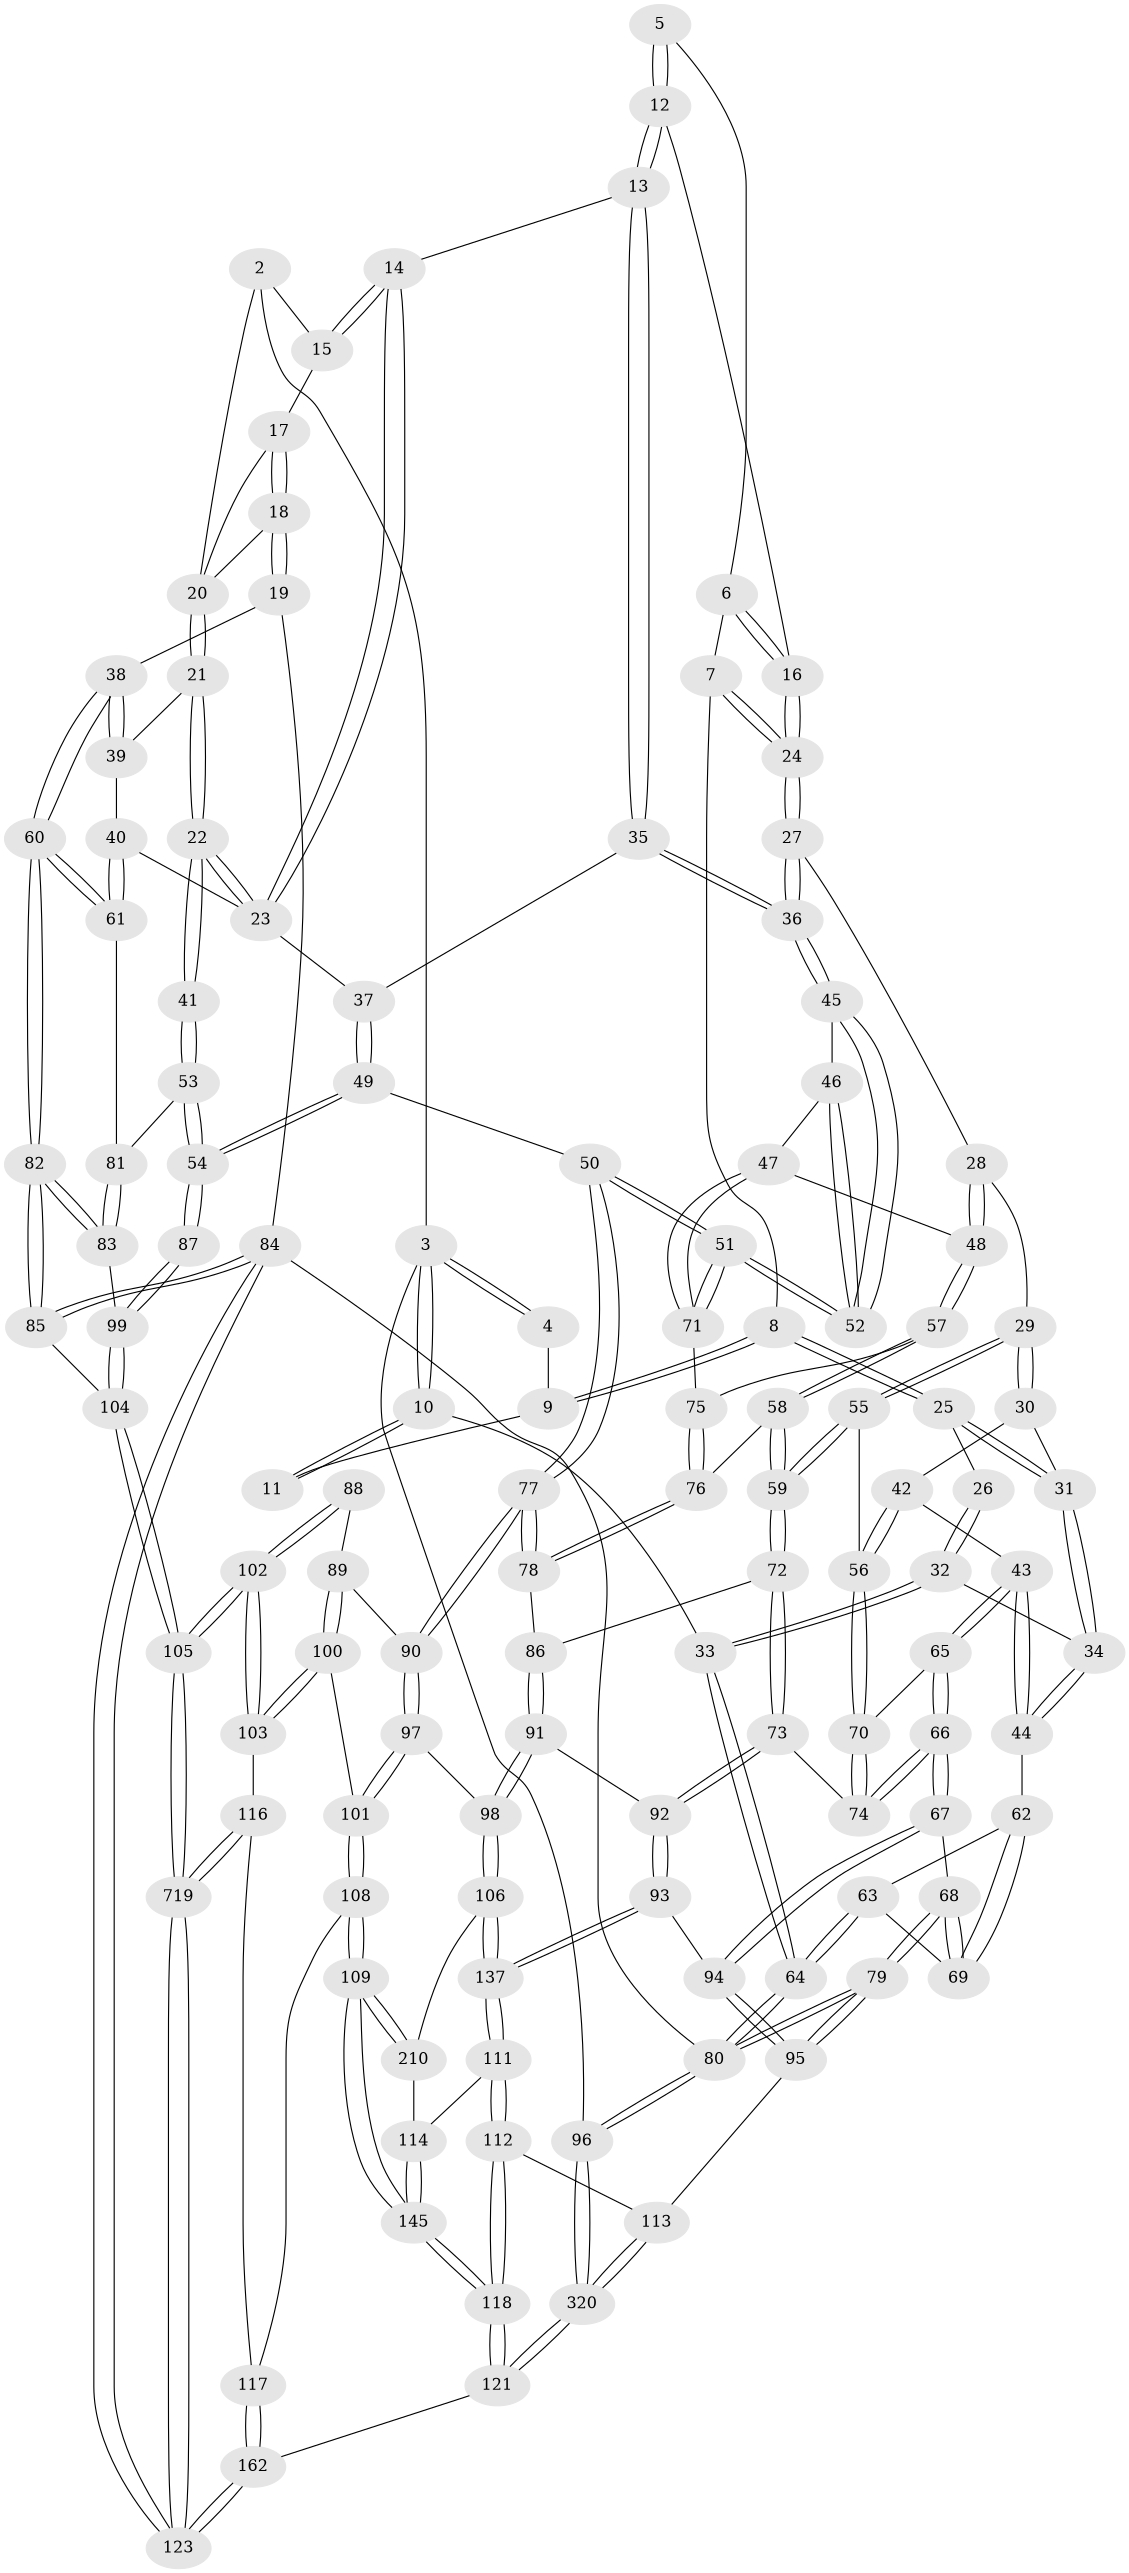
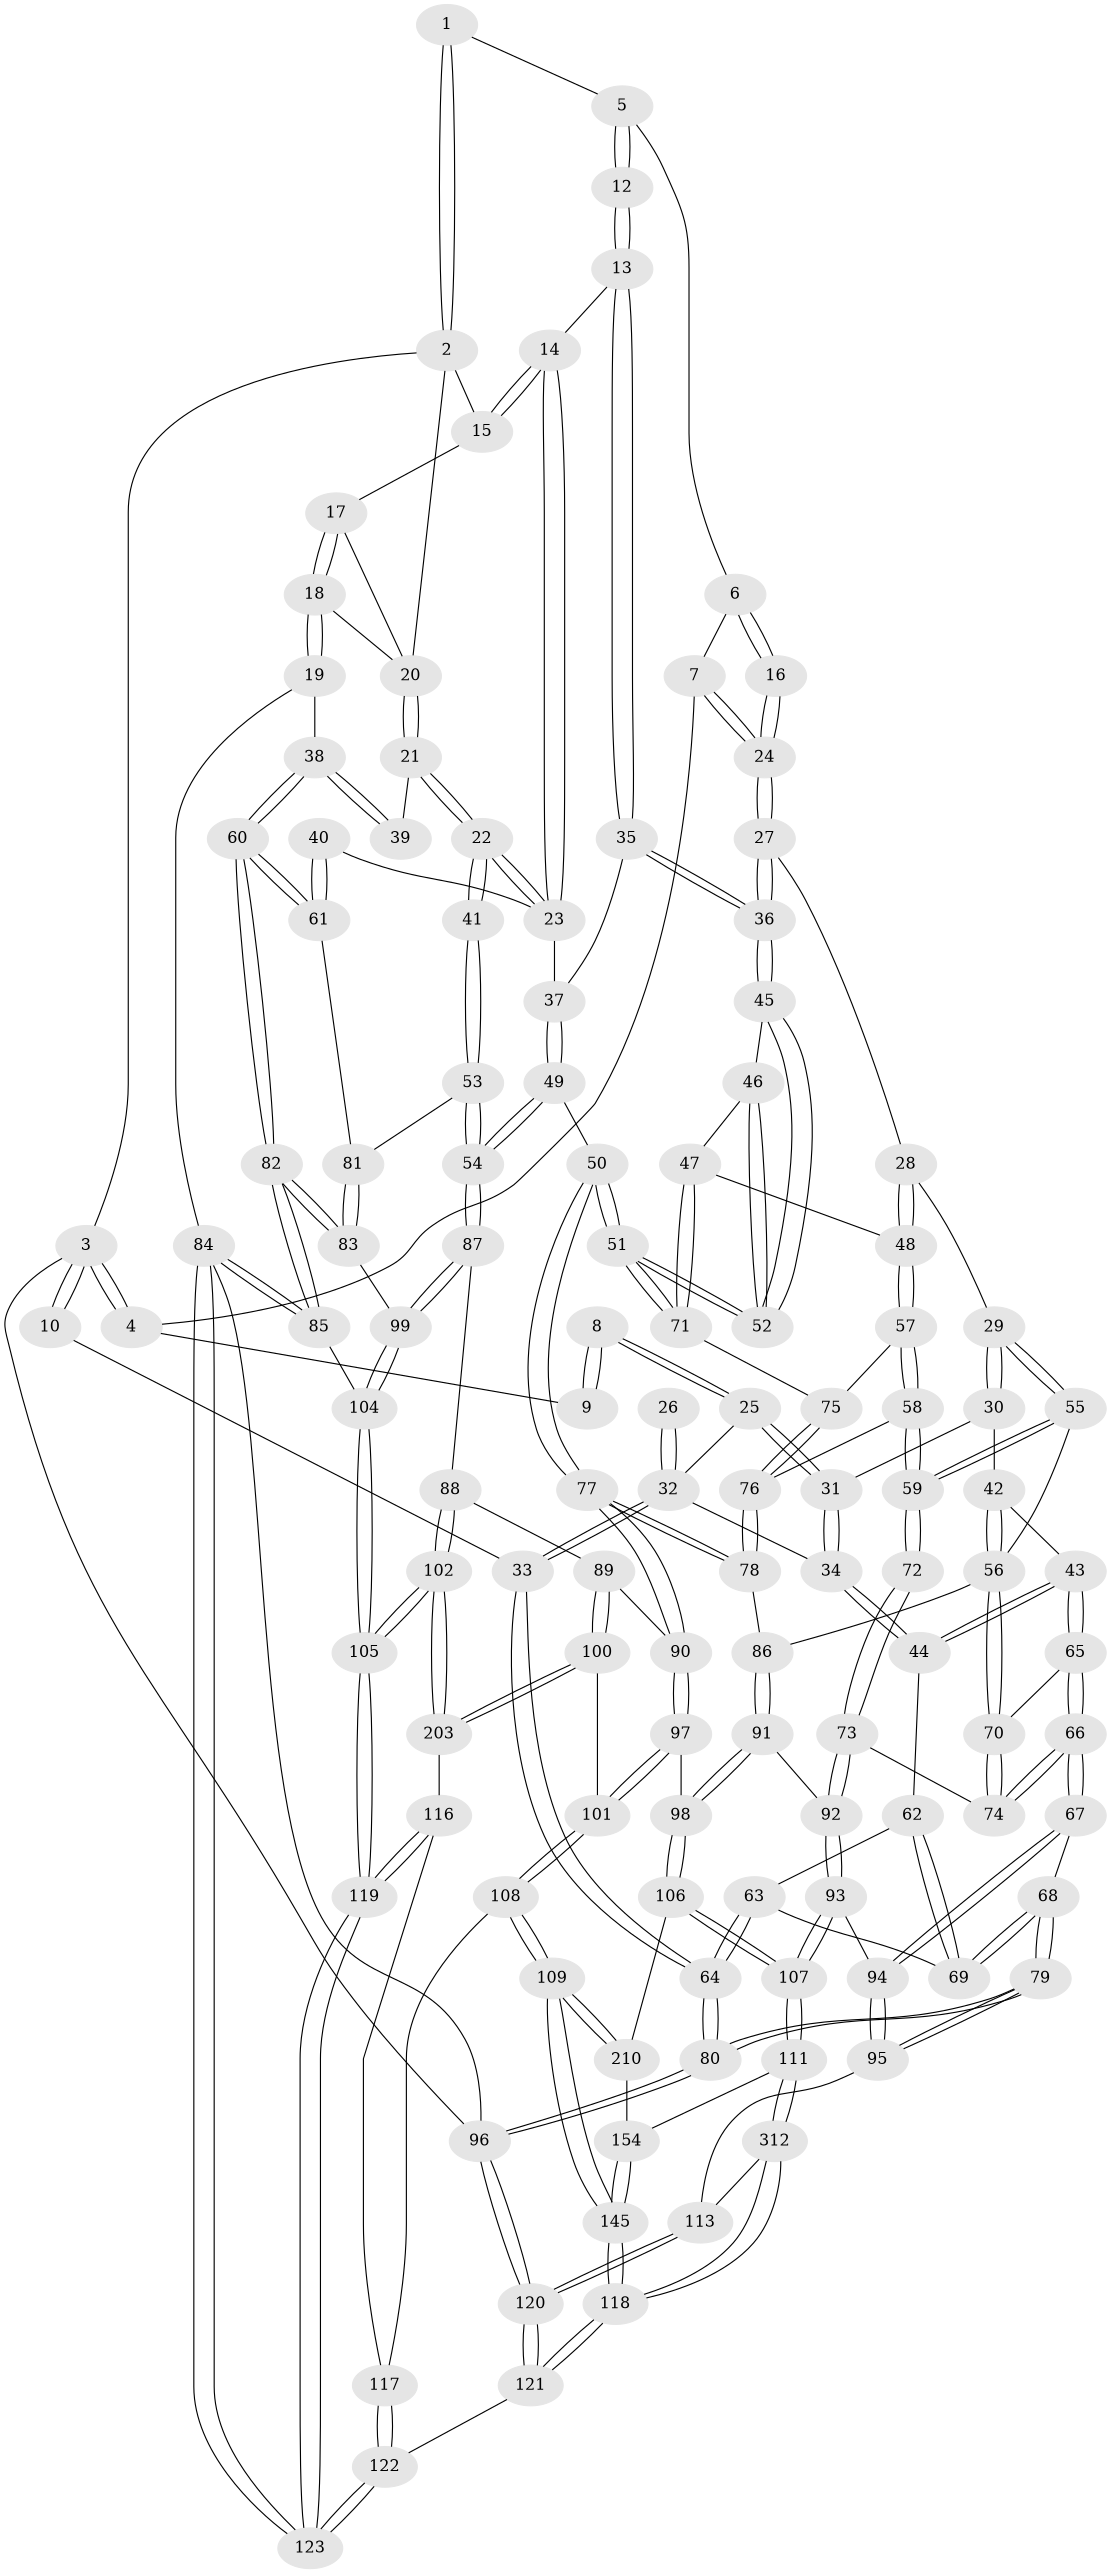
none -> (447, 25)
(734, 389) -> none
(116, 798) -> none
(707, 1012) -> (568, 1132)
none -> (462, 1368)
(961, 1443) -> (709, 1449)
(272, 1490) -> none
(607, 1596) -> (276, 1729)
(657, 1612) -> (863, 1623)
(253, 1734) -> (439, 1734)
(179, 1897) -> (365, 1897)
(491, 1978) -> (794, 1978)
(414, 2141) -> (627, 2141)
(499, 2141) -> (775, 2141)
(582, 2304) -> (531, 2304)
(253, 2467) -> (385, 2467)
